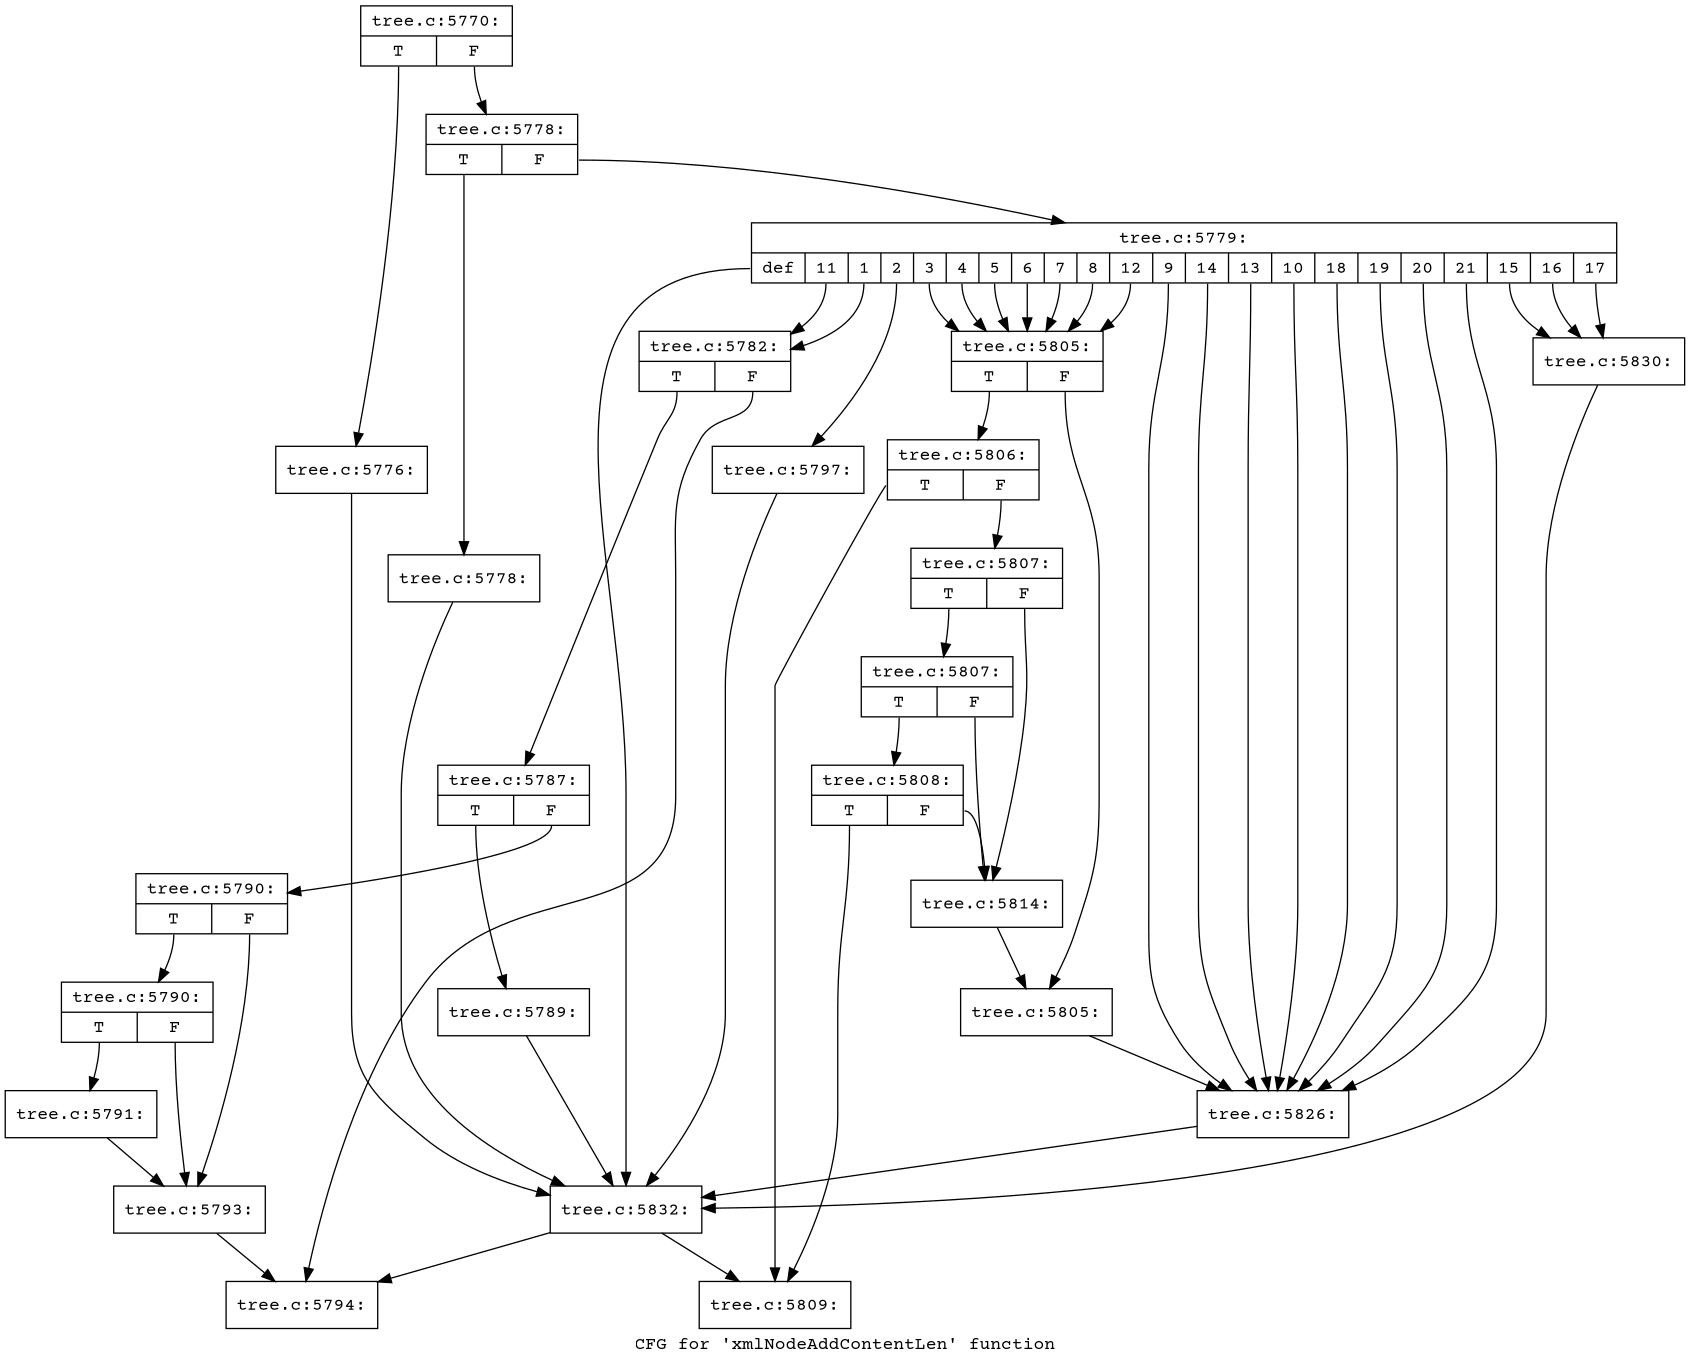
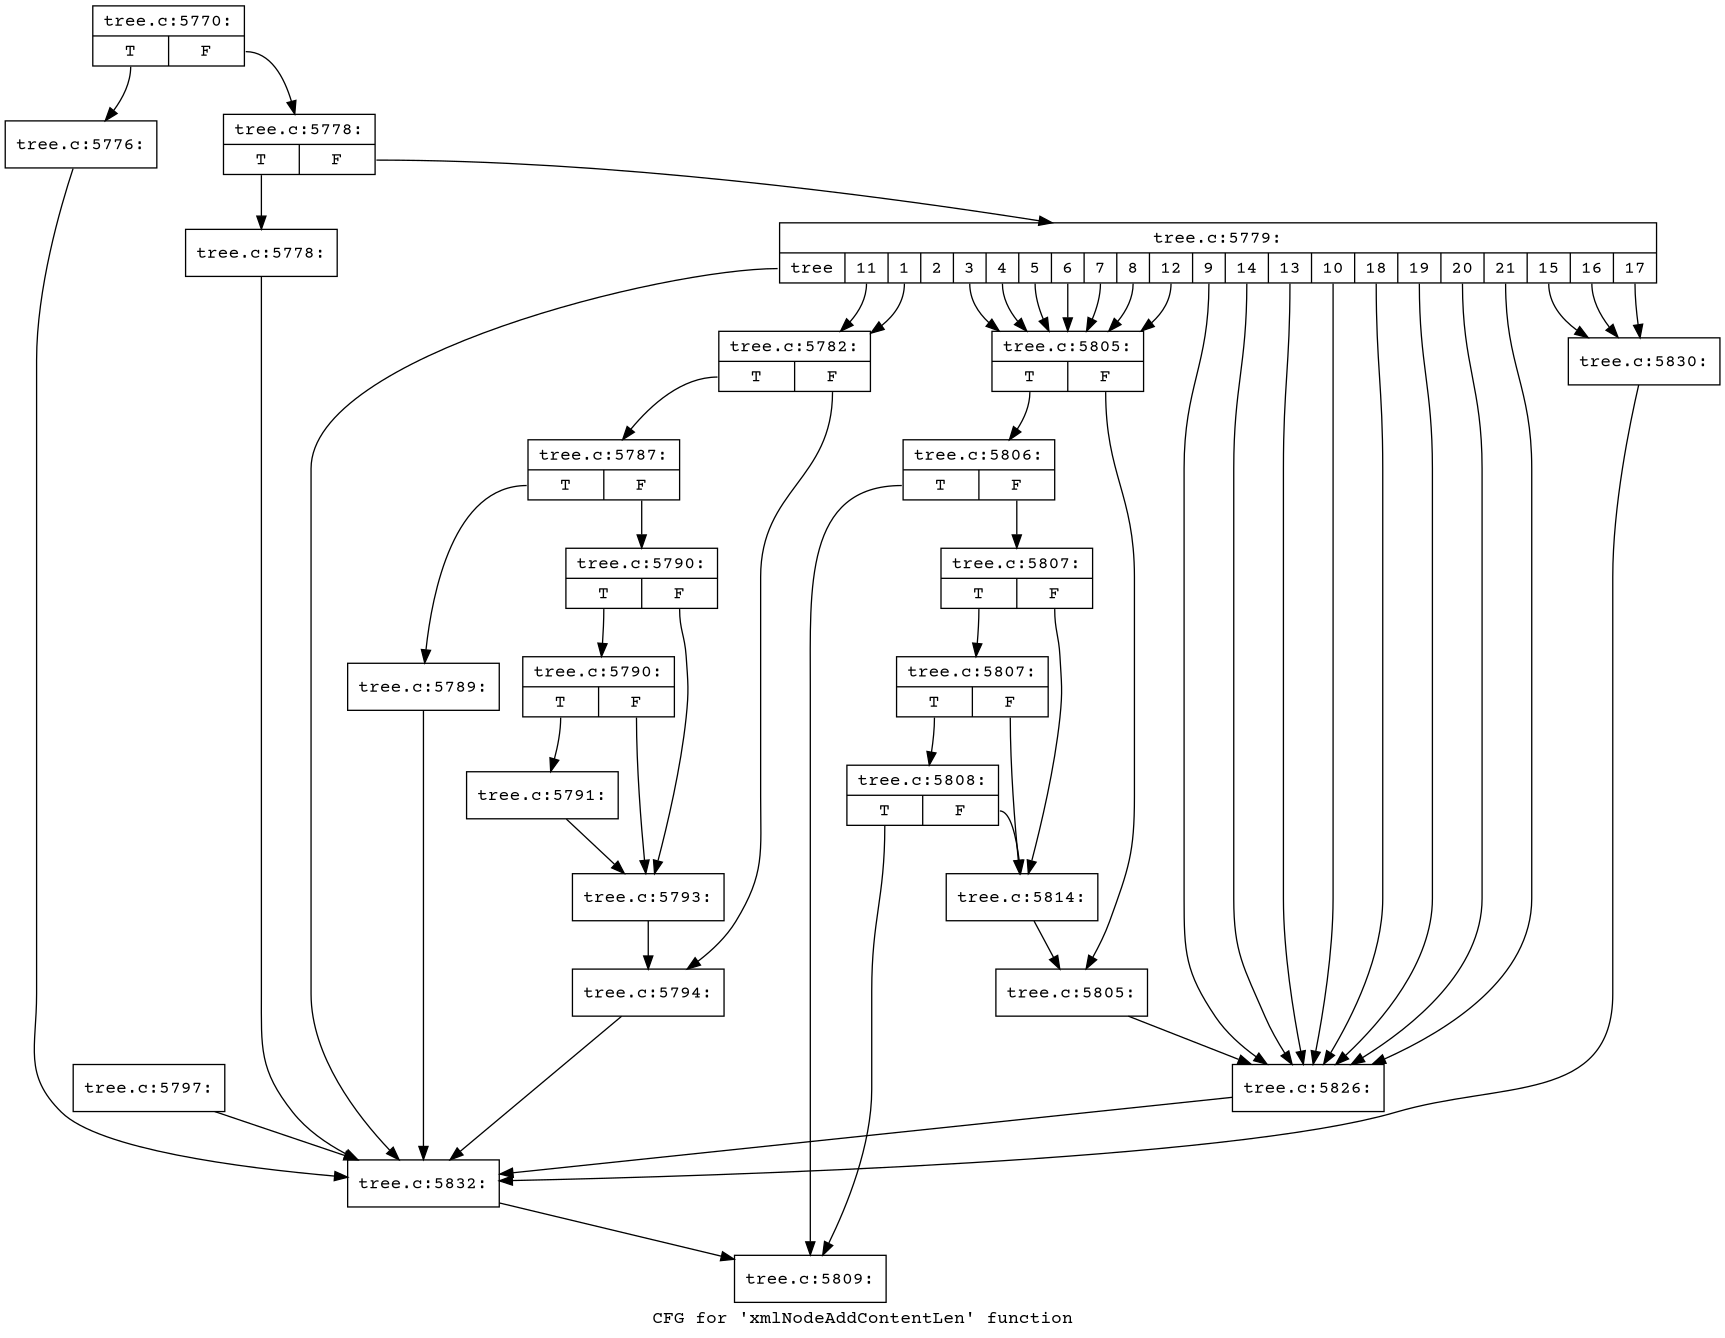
(778, 267) -> (812, 267)
(873, 366) -> none
(471, 1255) -> (541, 1084)
